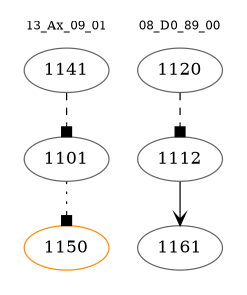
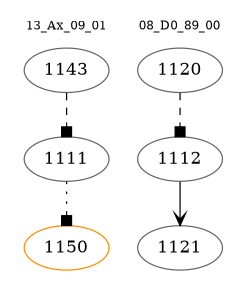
(67, 70) -> (67, 70)
(67, 159) -> (67, 159)
(180, 248) -> (180, 248)
